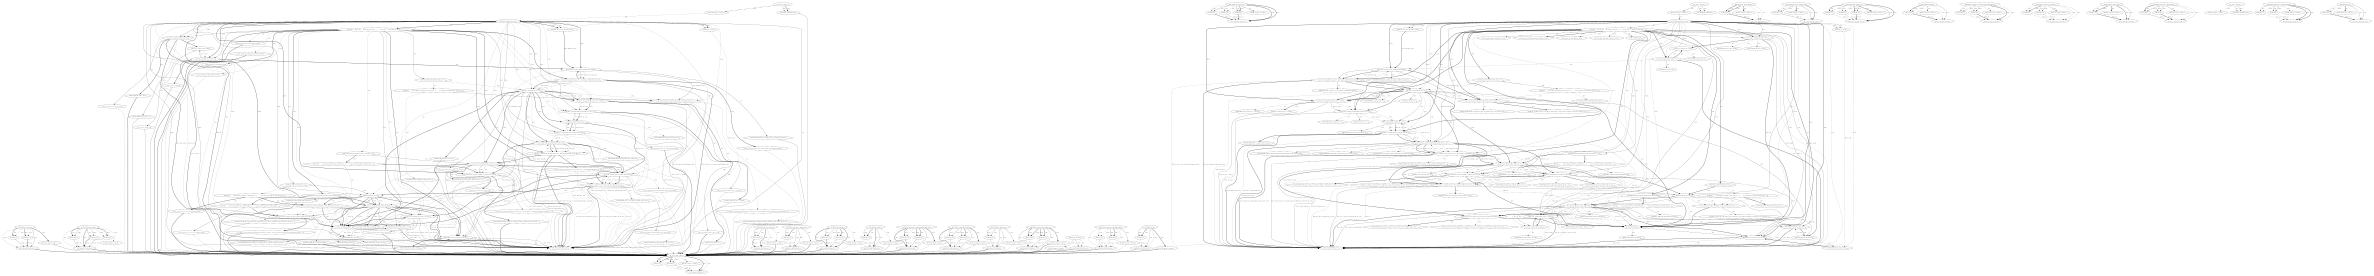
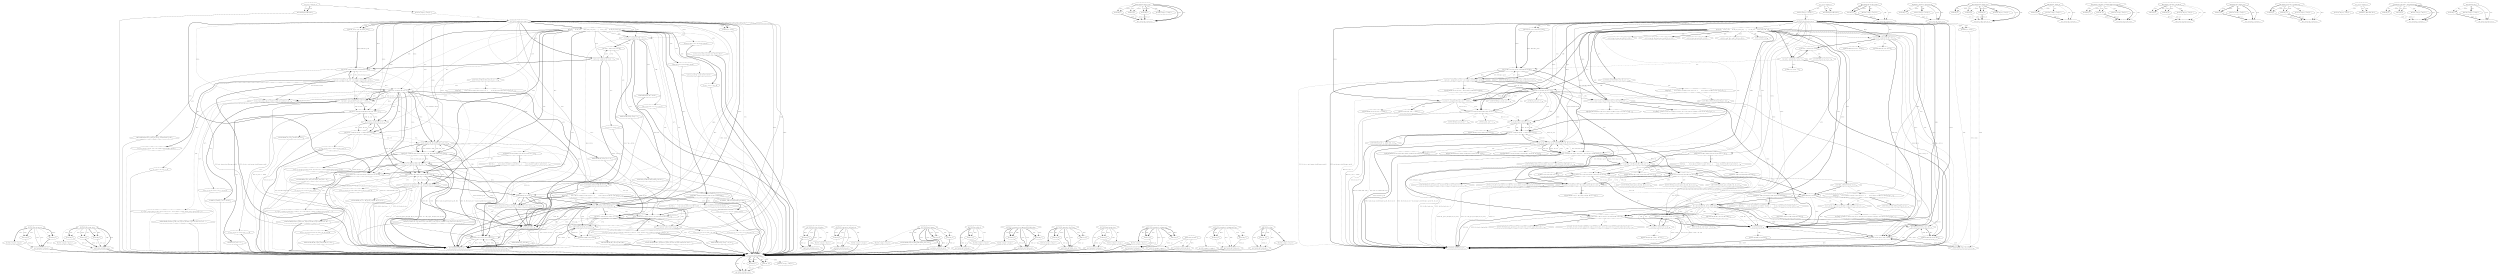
(595, 147) -> (913, 232)
